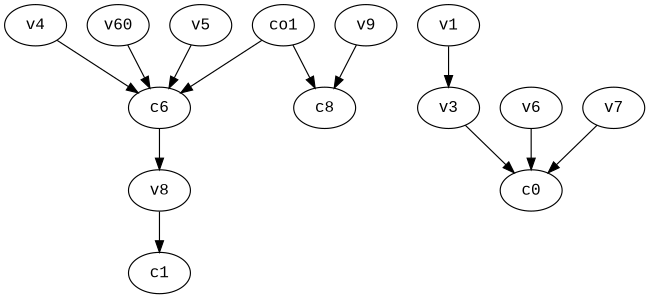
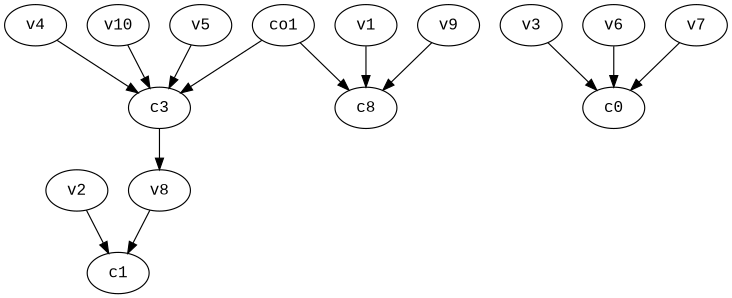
(118, 25) -> (118, 25)
(449, 61) -> (366, 61)
(159, 108) -> (159, 108)
none -> (77, 190)
